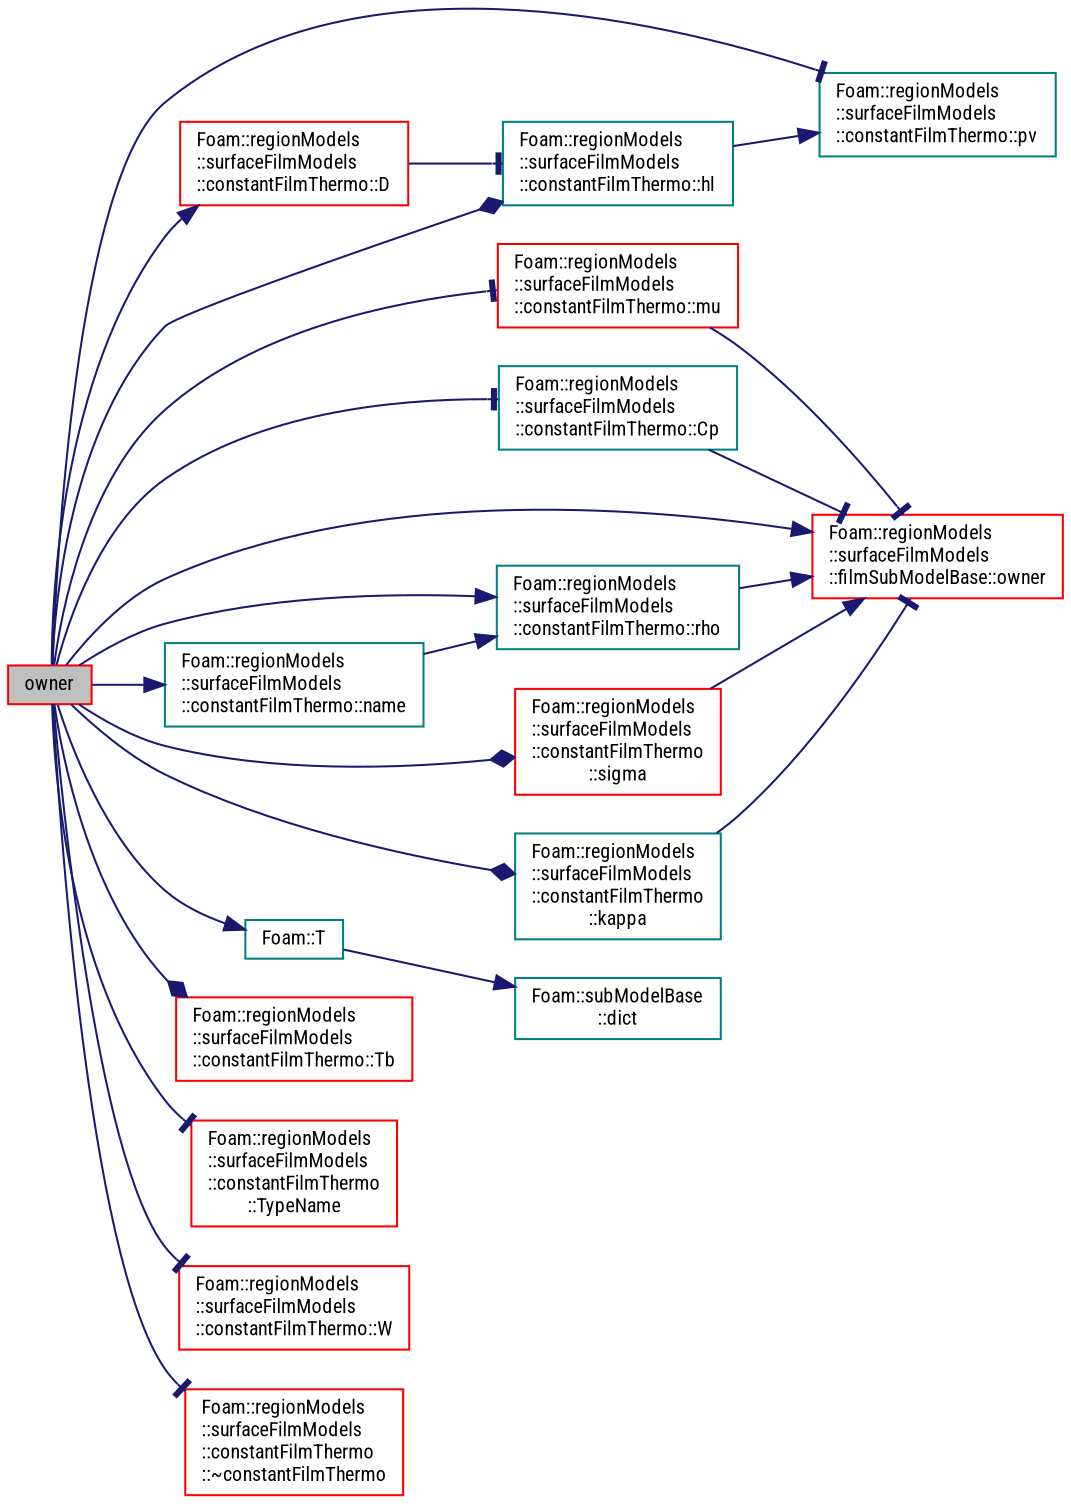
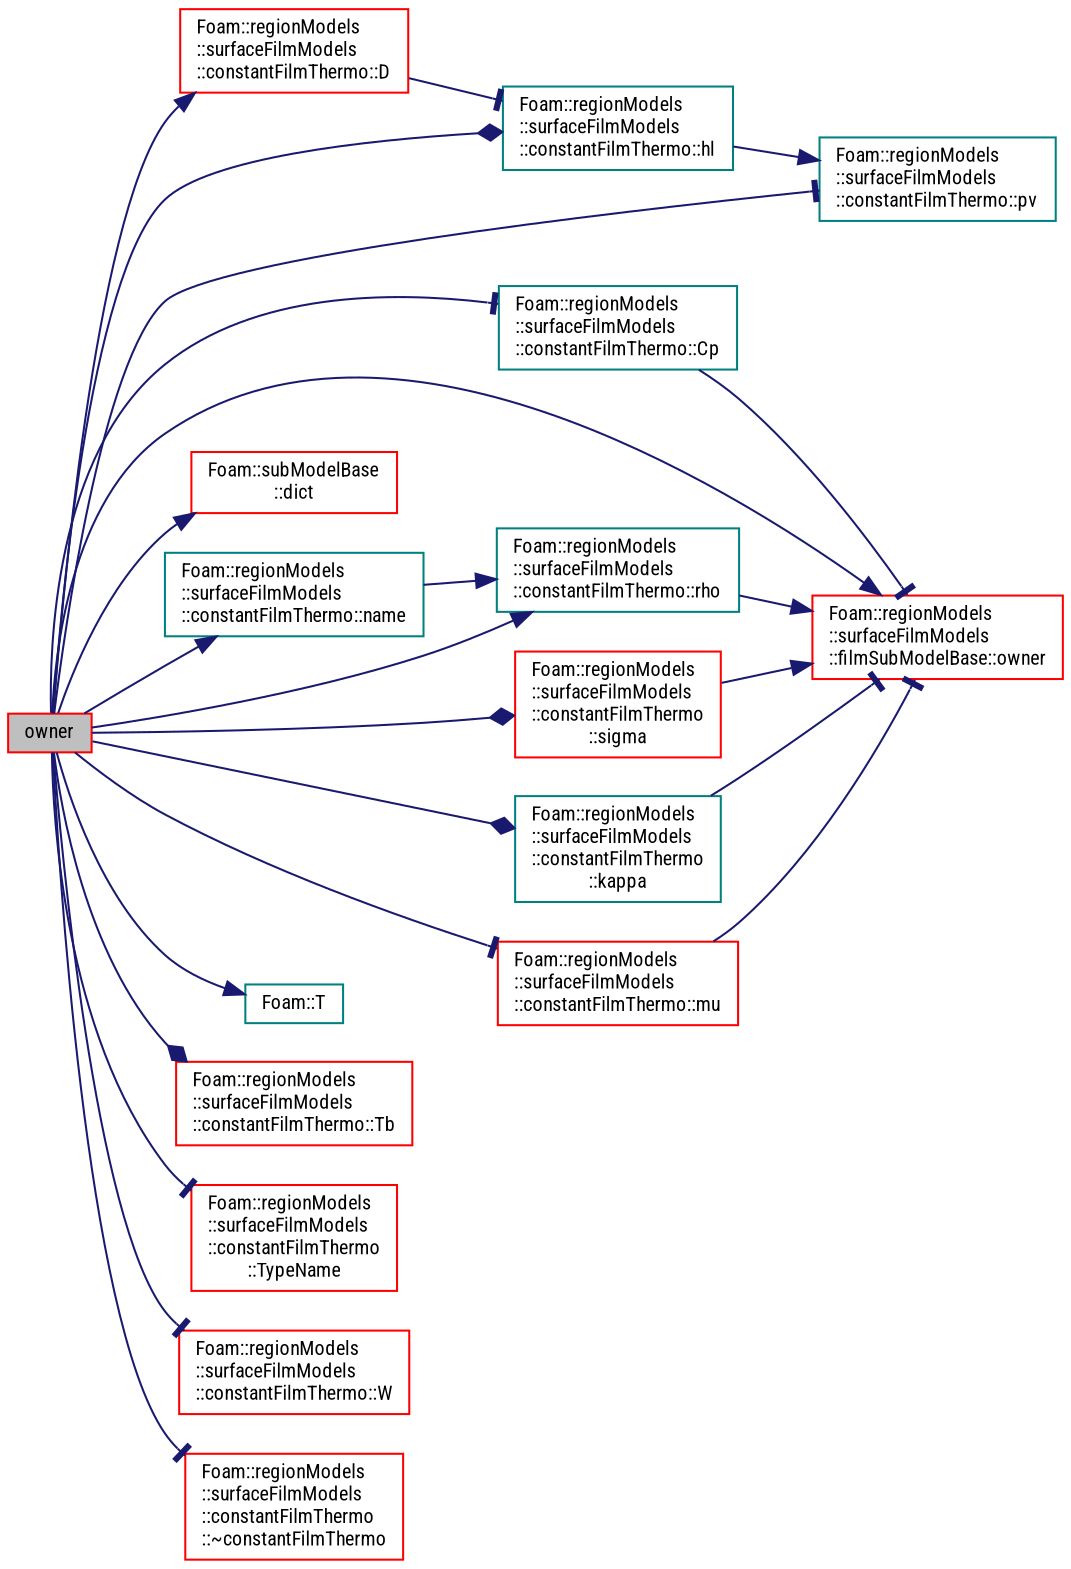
(419, 966) -> (105, 610)
(618, 1009) -> (294, 483)
